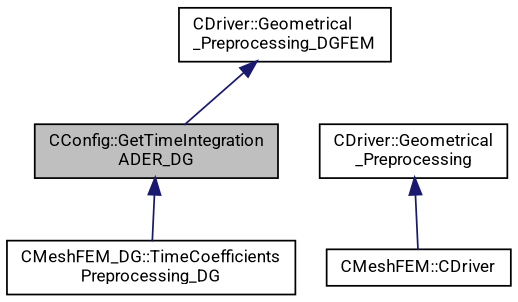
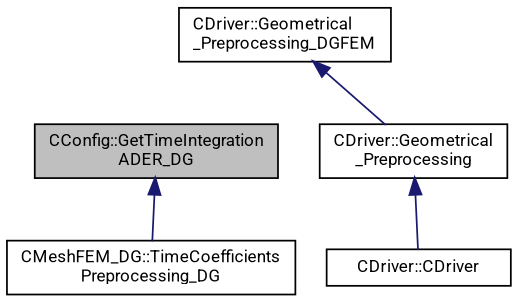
(214, 99) -> (356, 99)
(419, 268) -> (419, 268)
